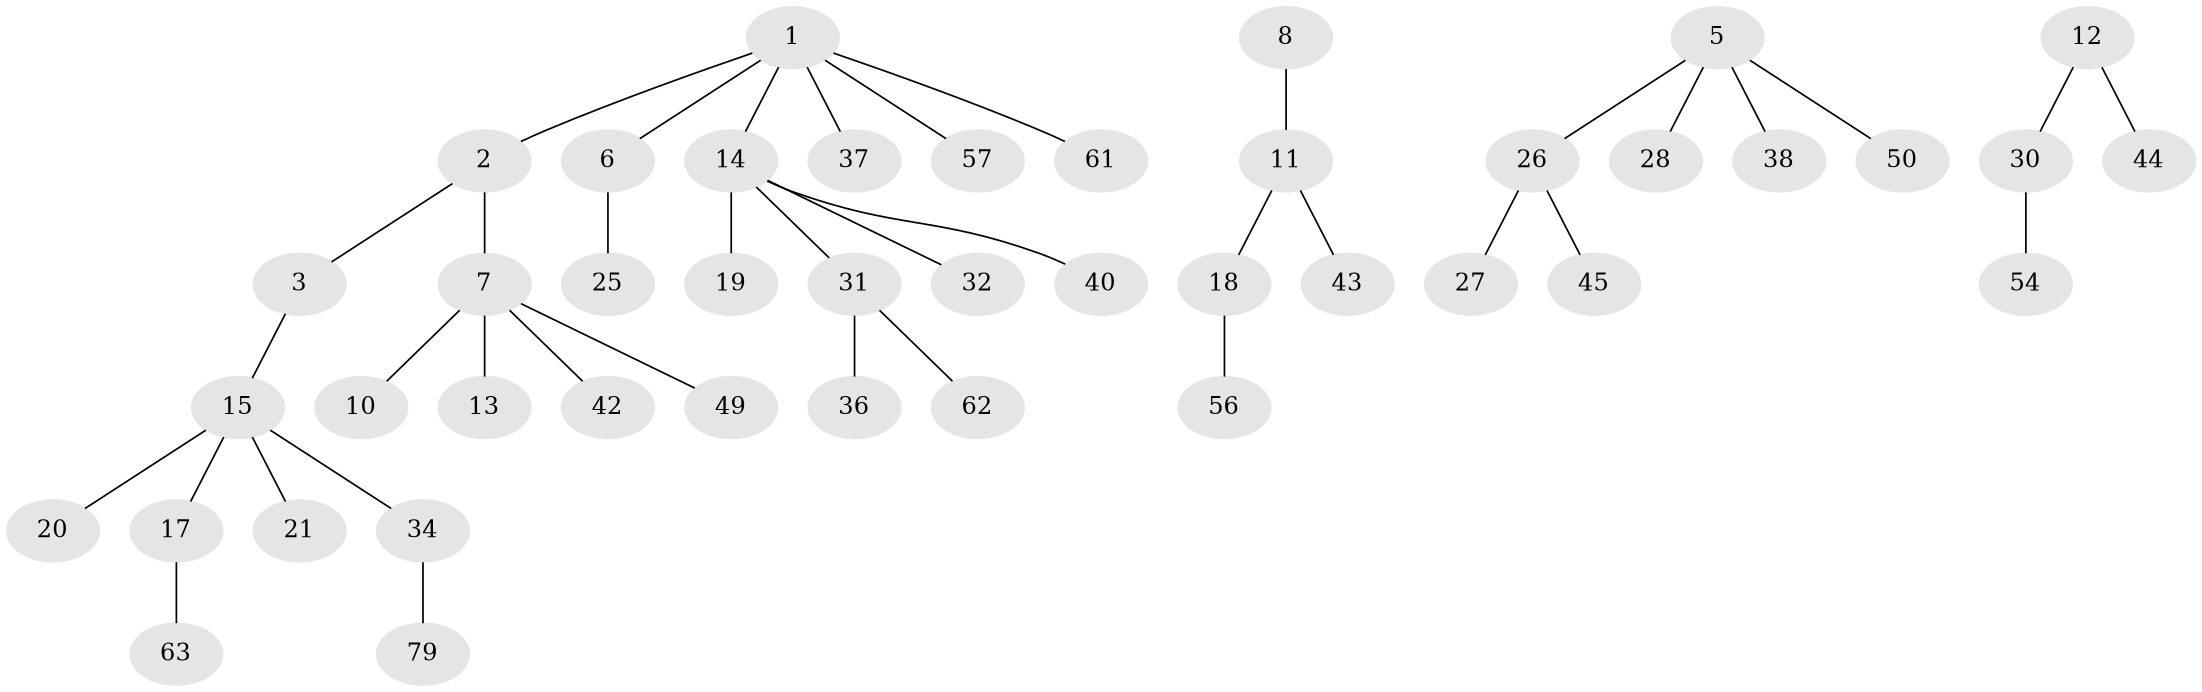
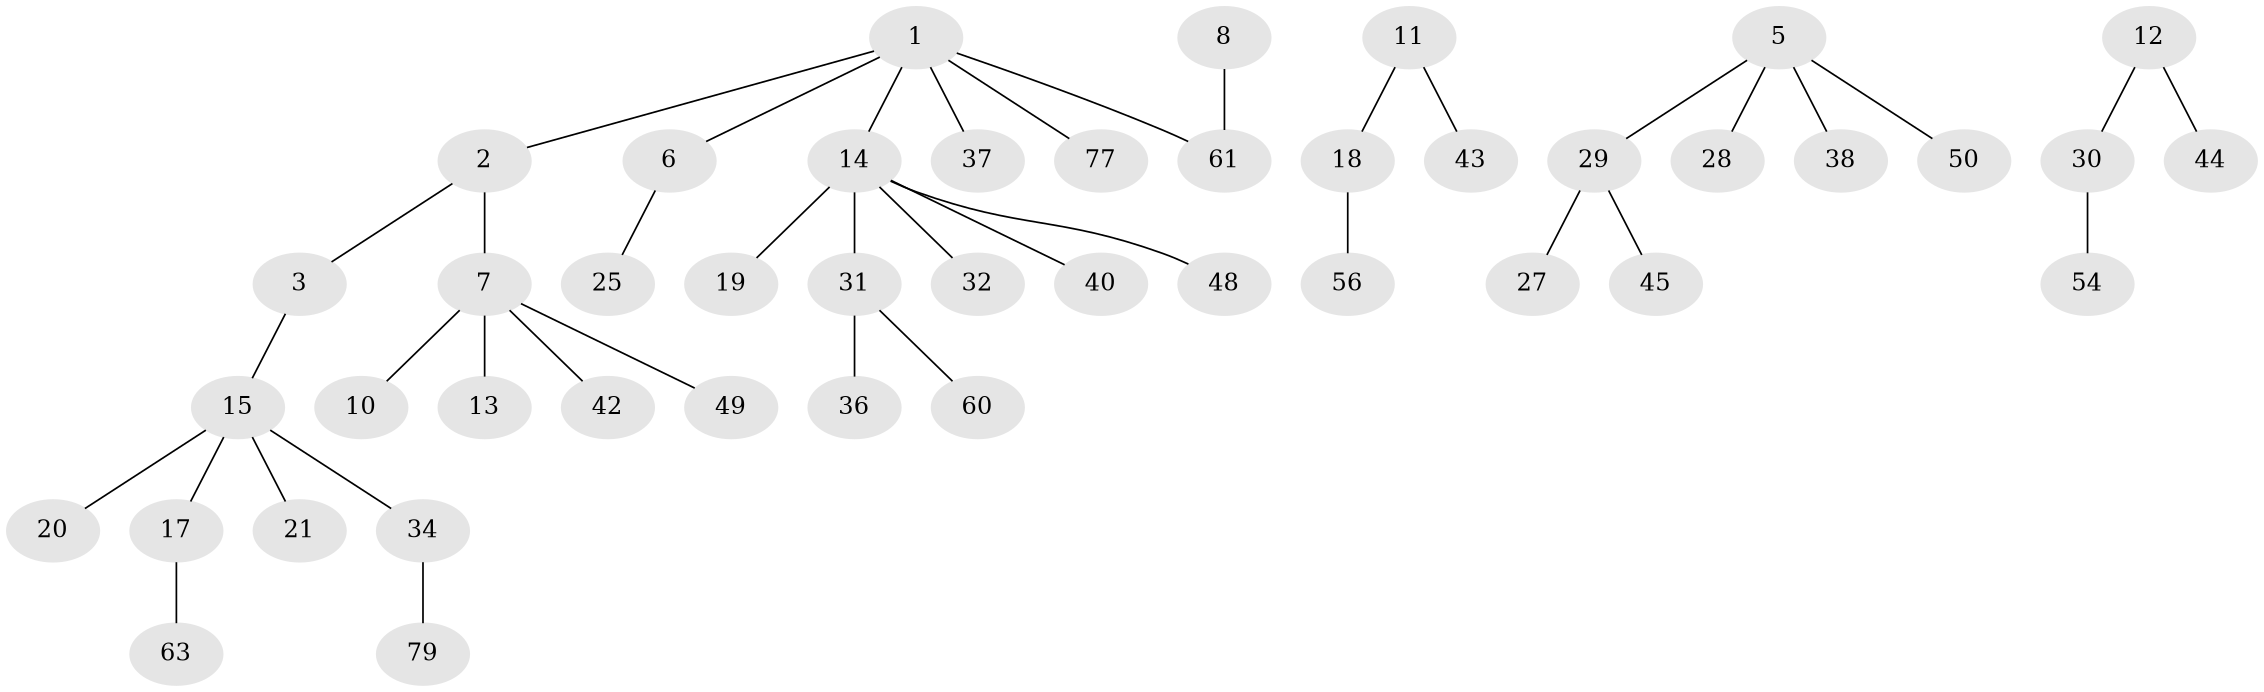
(1286, 99) -> (1224, 99)
(978, 161) -> (1101, 161)
(1533, 161) -> (1594, 161)
none -> (1224, 284)
(978, 408) -> (978, 408)
